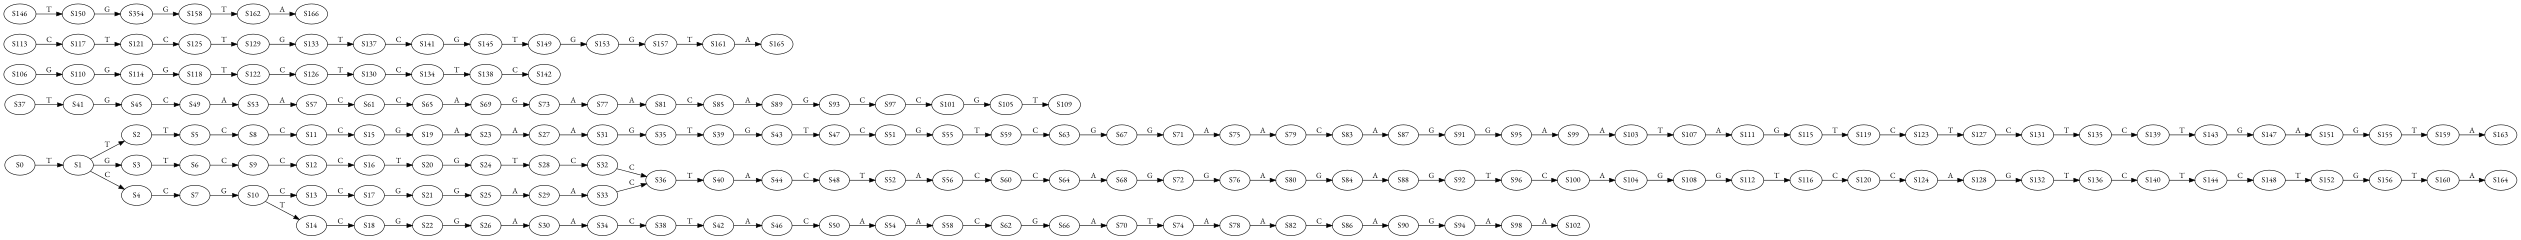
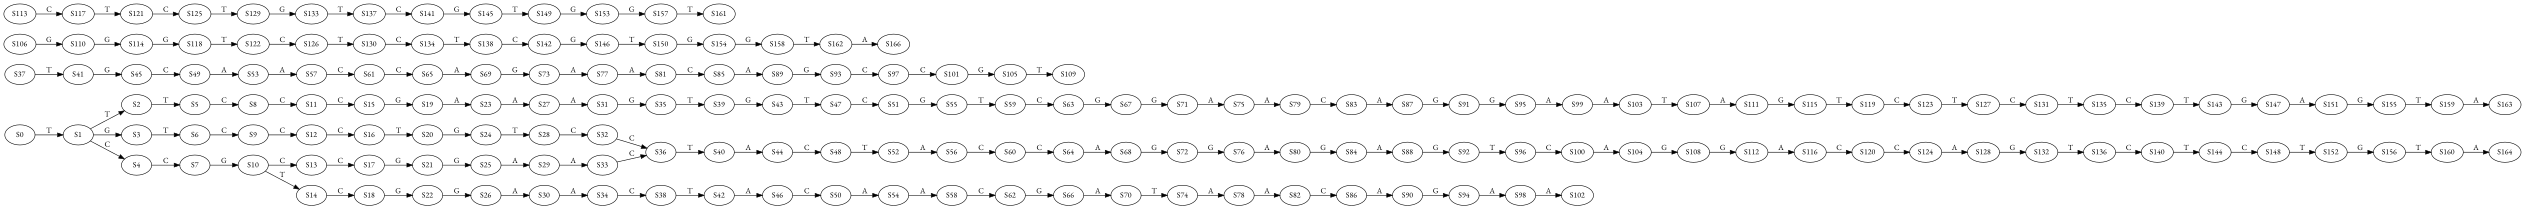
(137, 14) -> (719, 44)
none -> (571, 44)
(777, 44) -> none
(1777, 176) -> (1781, 148)
